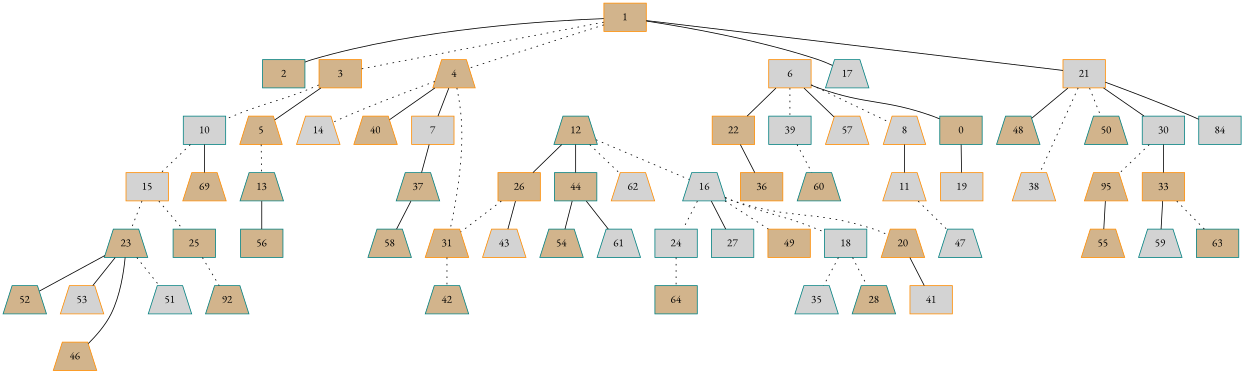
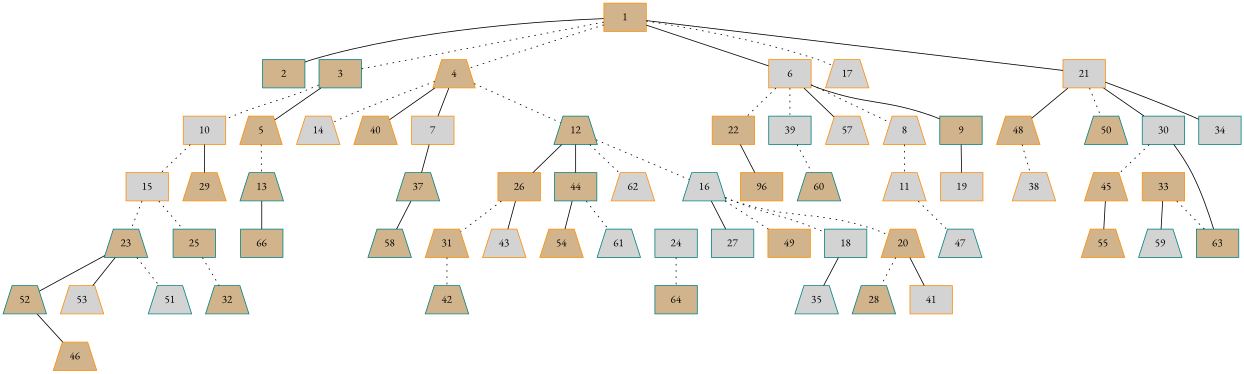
(741, 39) -> (741, 39)
none -> (707, 45)
(340, 74) -> (340, 74)
(847, 74) -> (847, 74)
(762, 102) -> (762, 102)
(204, 130) -> (204, 130)
(961, 130) -> (961, 130)
(1018, 130) -> (1018, 130)
(1059, 130) -> (1026, 159)
(1220, 130) -> (1220, 130)
(461, 159) -> (517, 103)
(904, 159) -> (904, 159)
(1163, 159) -> (1197, 185)
(204, 187) -> (204, 187)
(762, 187) -> (762, 187)
(1106, 187) -> (1106, 187)
(597, 215) -> (597, 215)
(690, 215) -> none
(262, 243) -> (262, 243)
(562, 243) -> (562, 243)
(831, 272) -> (831, 272)
(860, 272) -> (888, 272)
(227, 300) -> (227, 300)
(115, 304) -> (50, 328)
